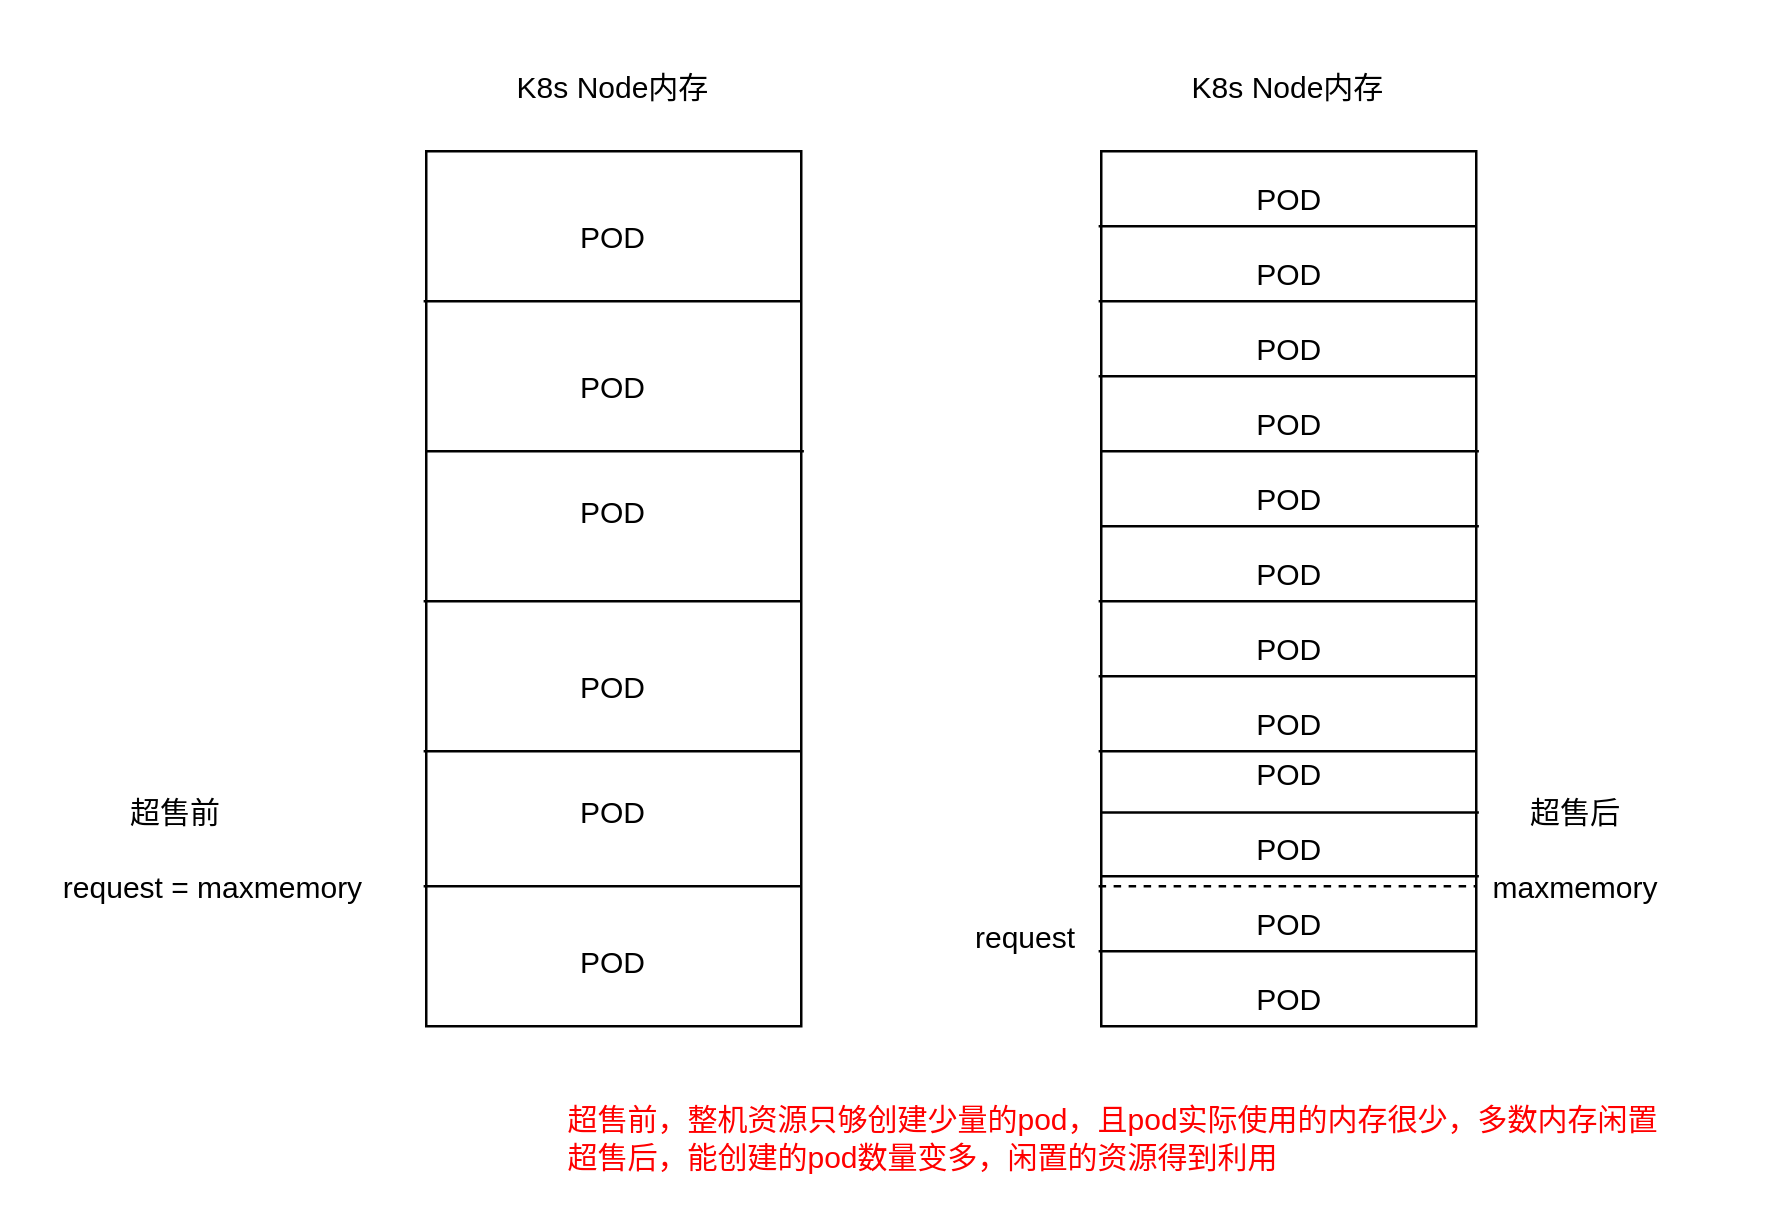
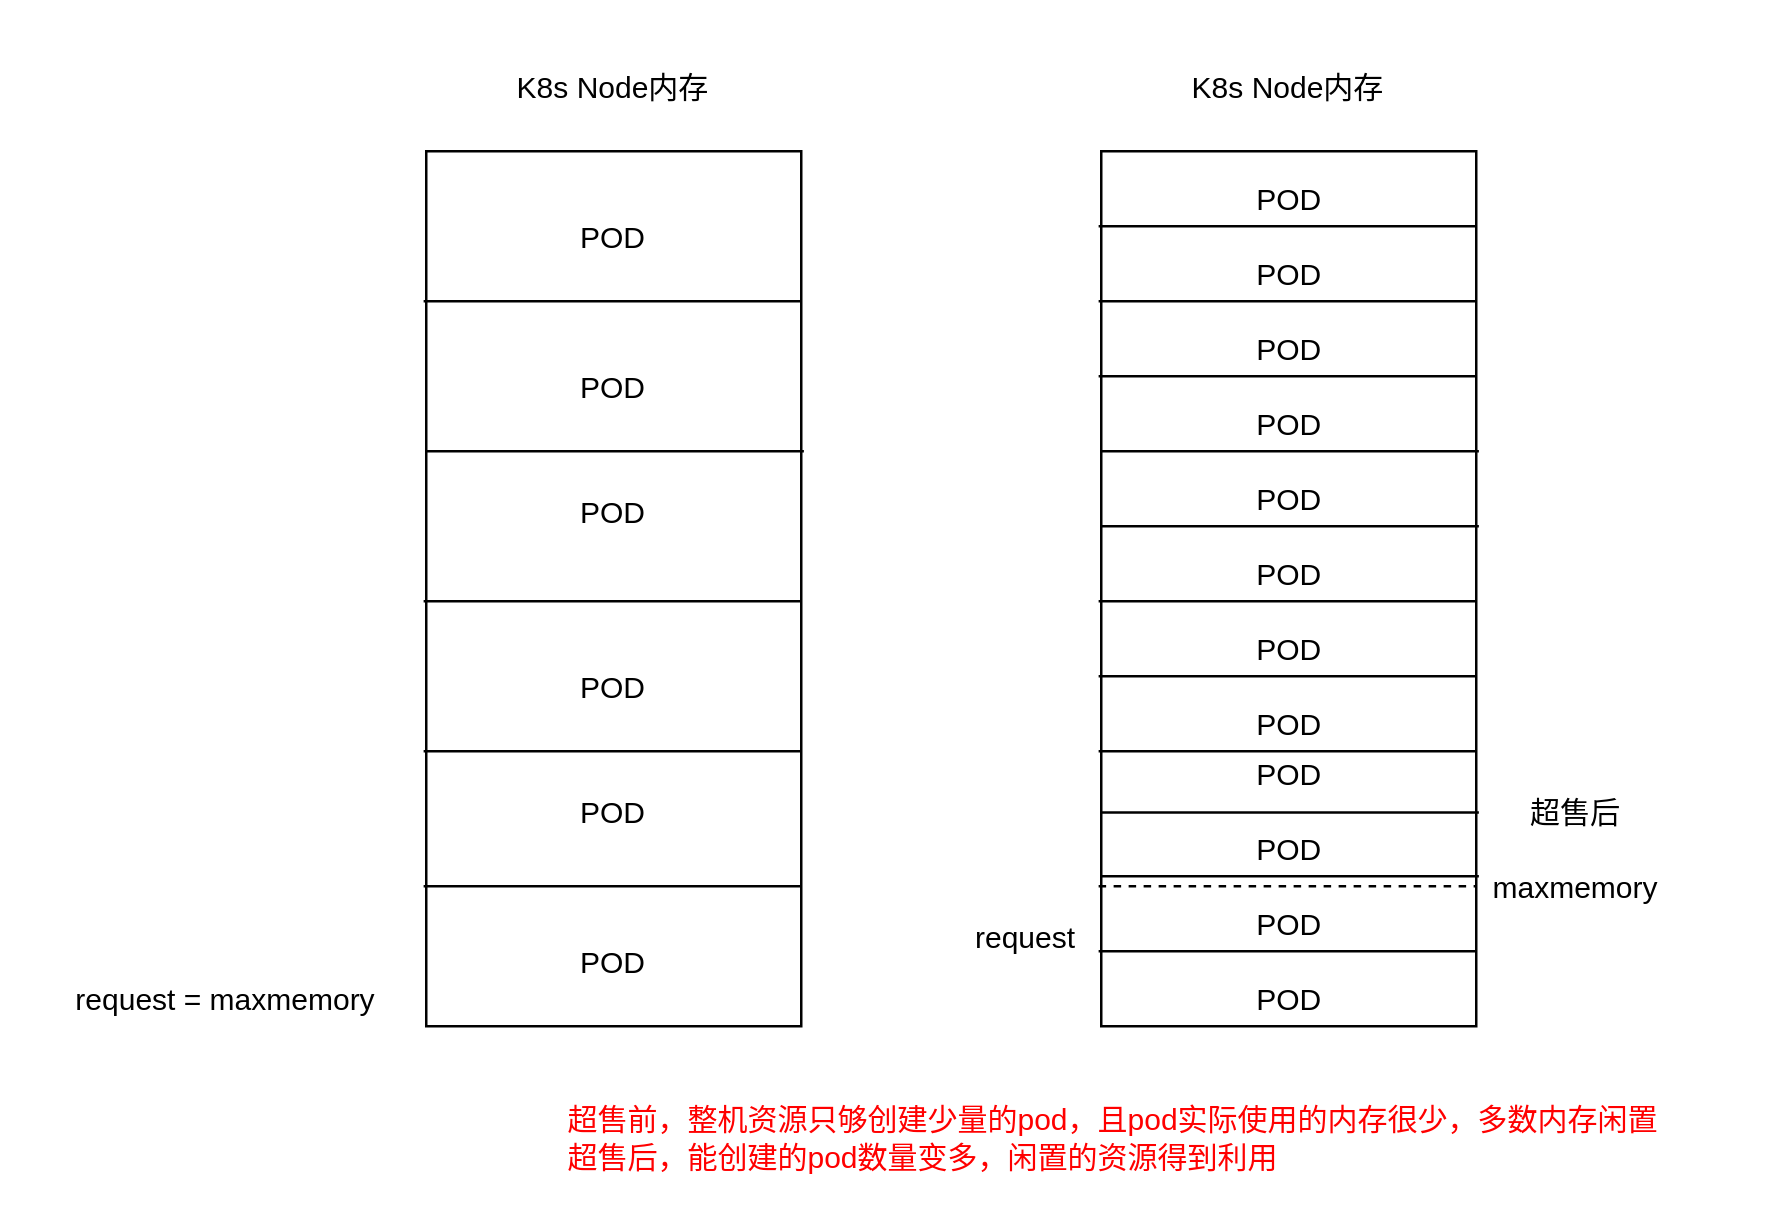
(176, 814) -> none
(214, 889) -> (226, 1001)
